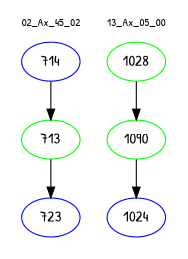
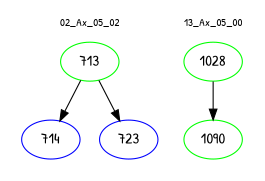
(51, 23) -> (90, 23)
(51, 95) -> (73, 96)
(136, 217) -> none
